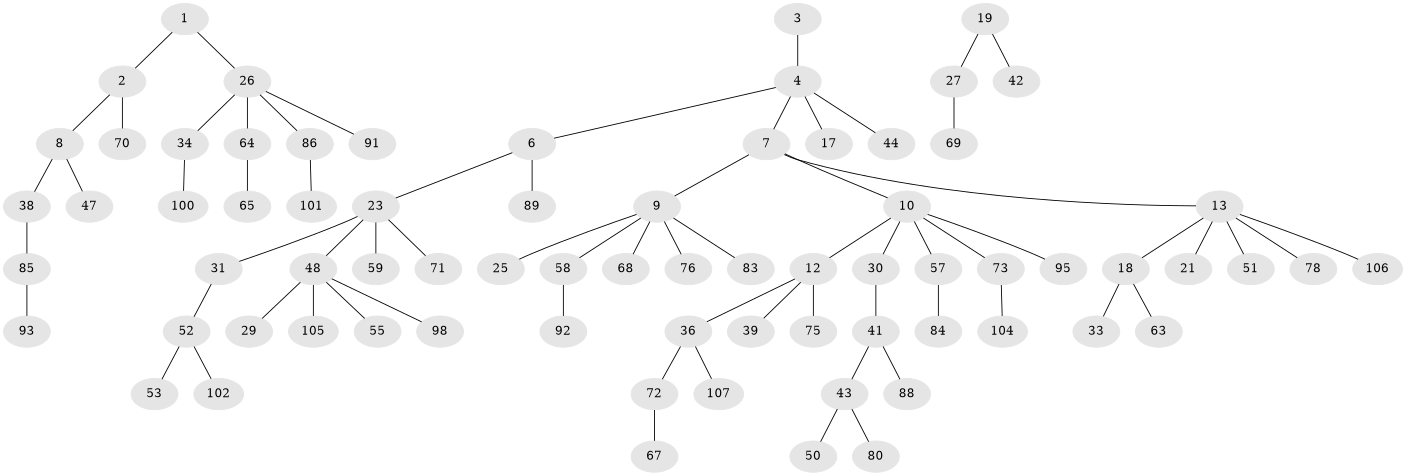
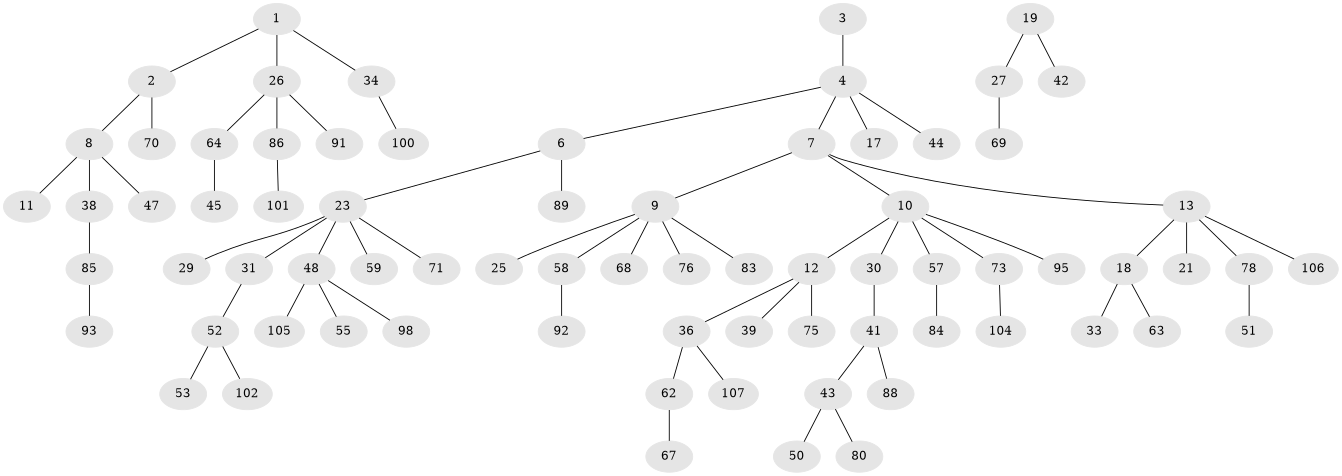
(216, 113) -> (324, 50)
none -> (27, 207)
(247, 207) -> (214, 207)
(1235, 238) -> (1249, 300)
(281, 300) -> (265, 238)
(655, 394) -> (669, 394)
